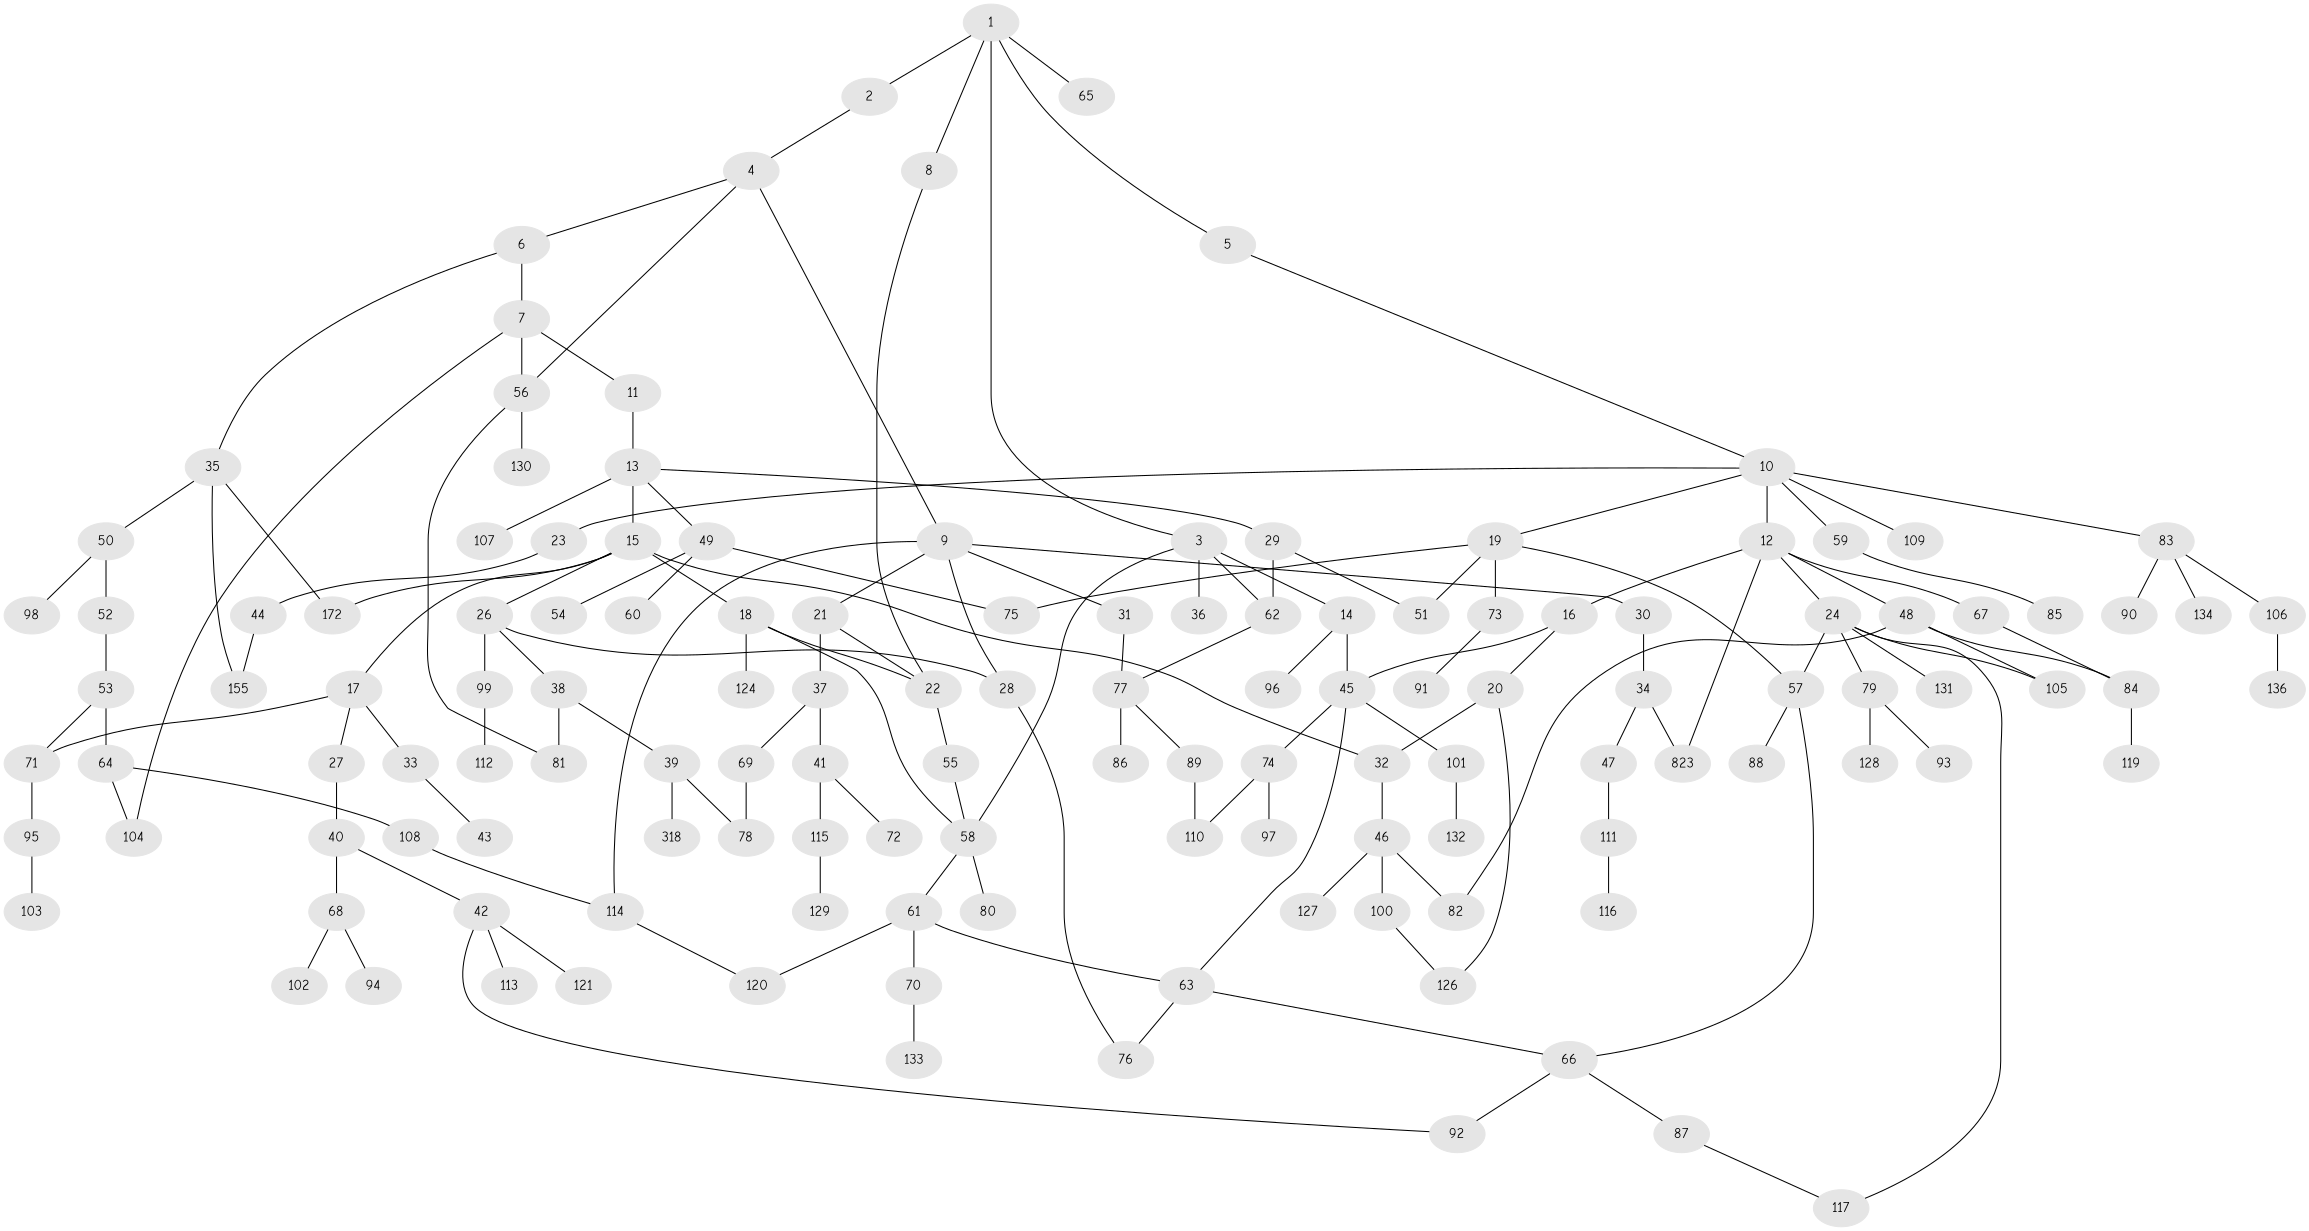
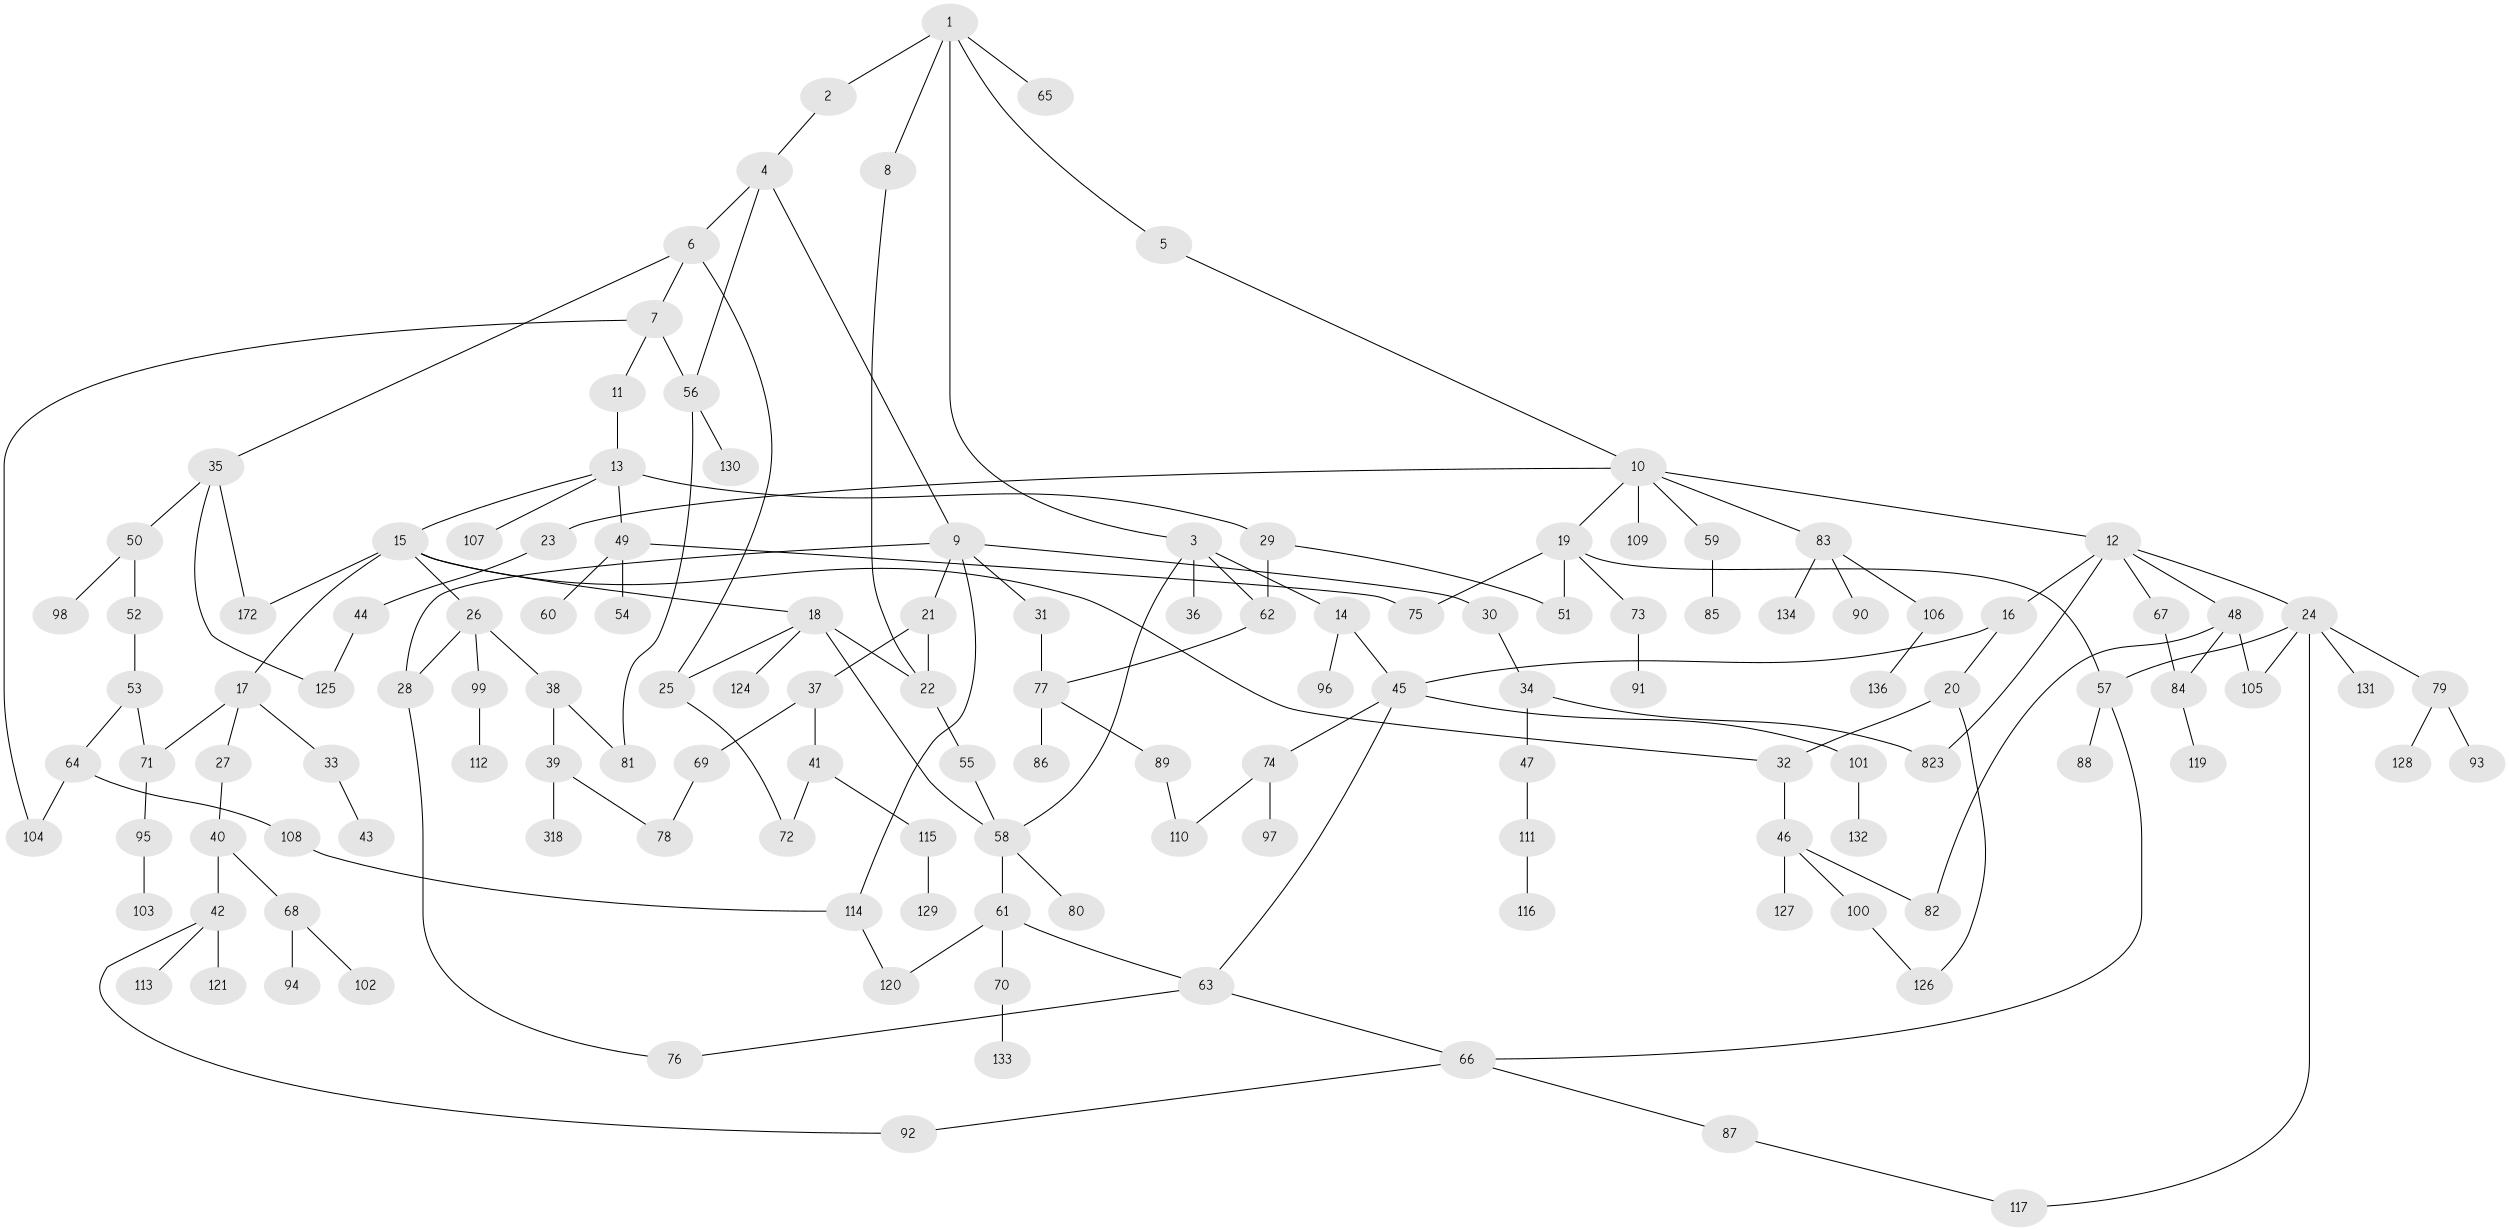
(239, 690) -> (326, 690)
none -> (667, 690)
